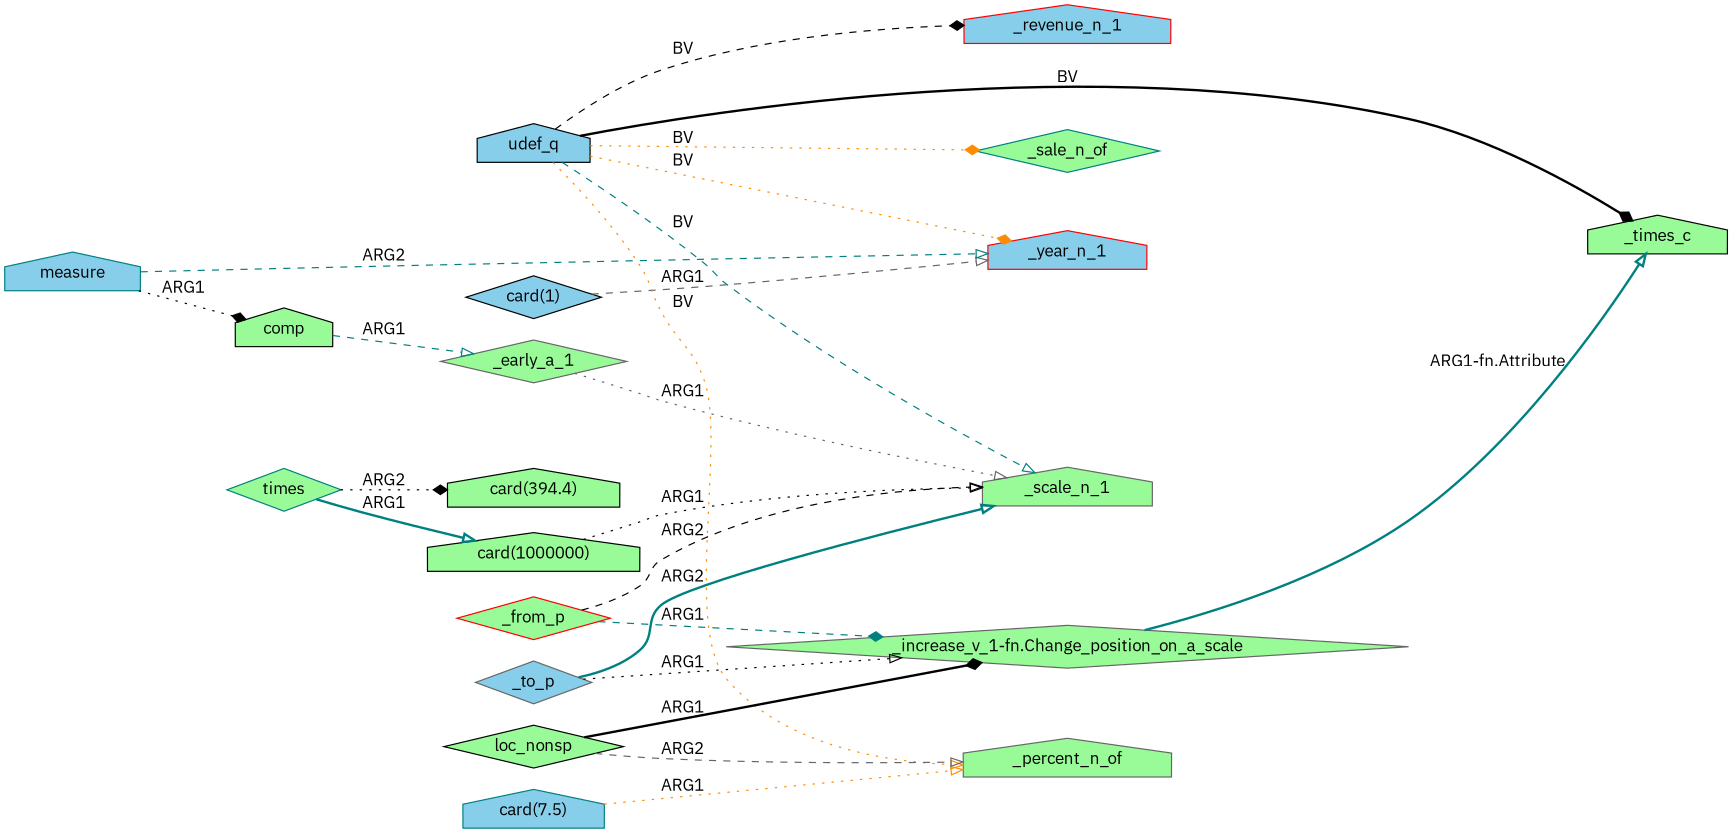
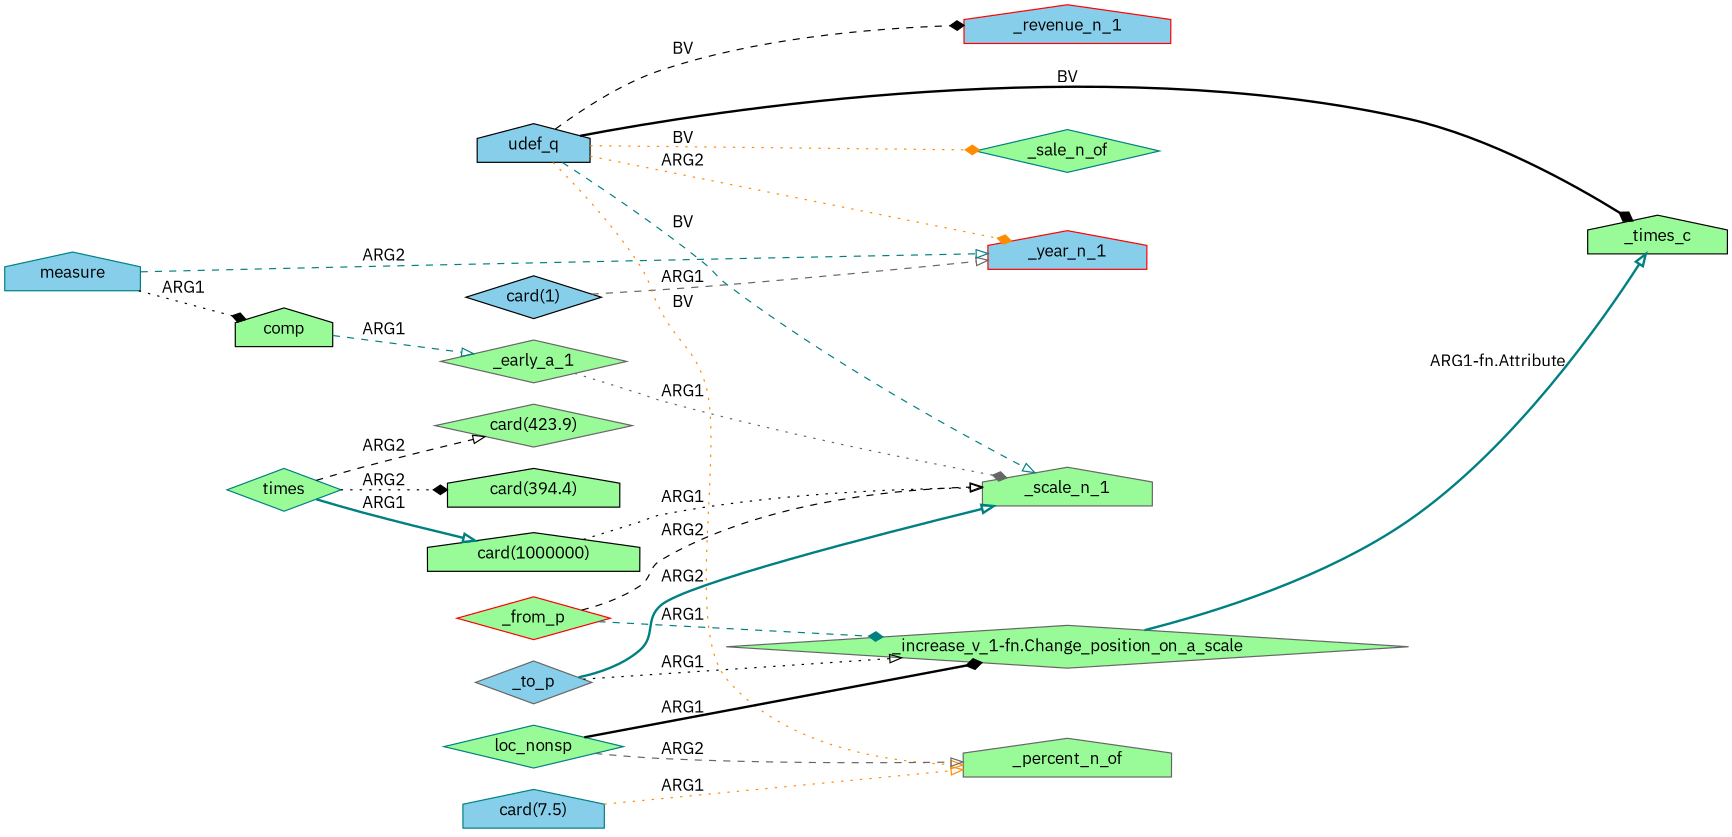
(683, 161) -> (683, 161)
none -> (534, 426)
(783, 431) -> (783, 431)
(534, 747) -> (534, 747)
